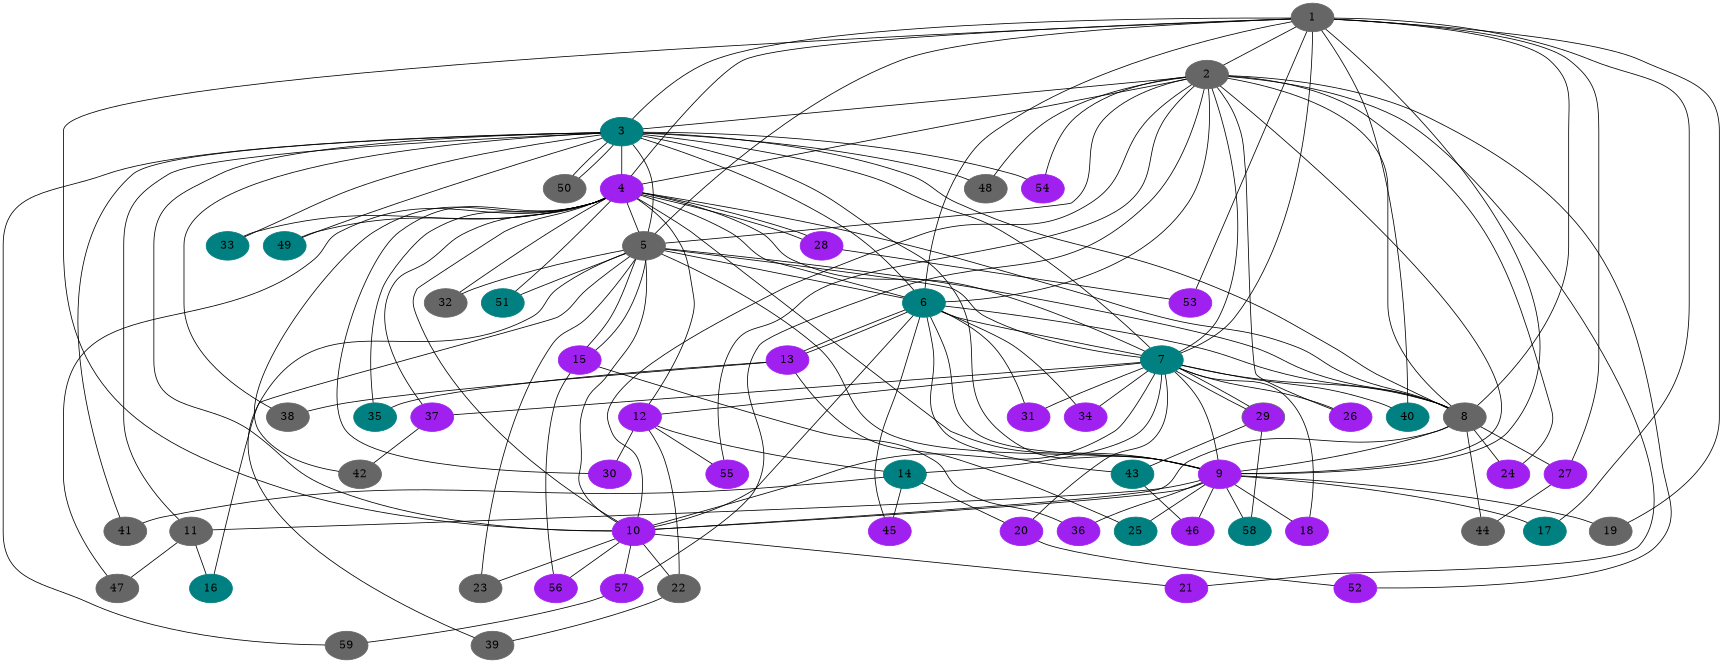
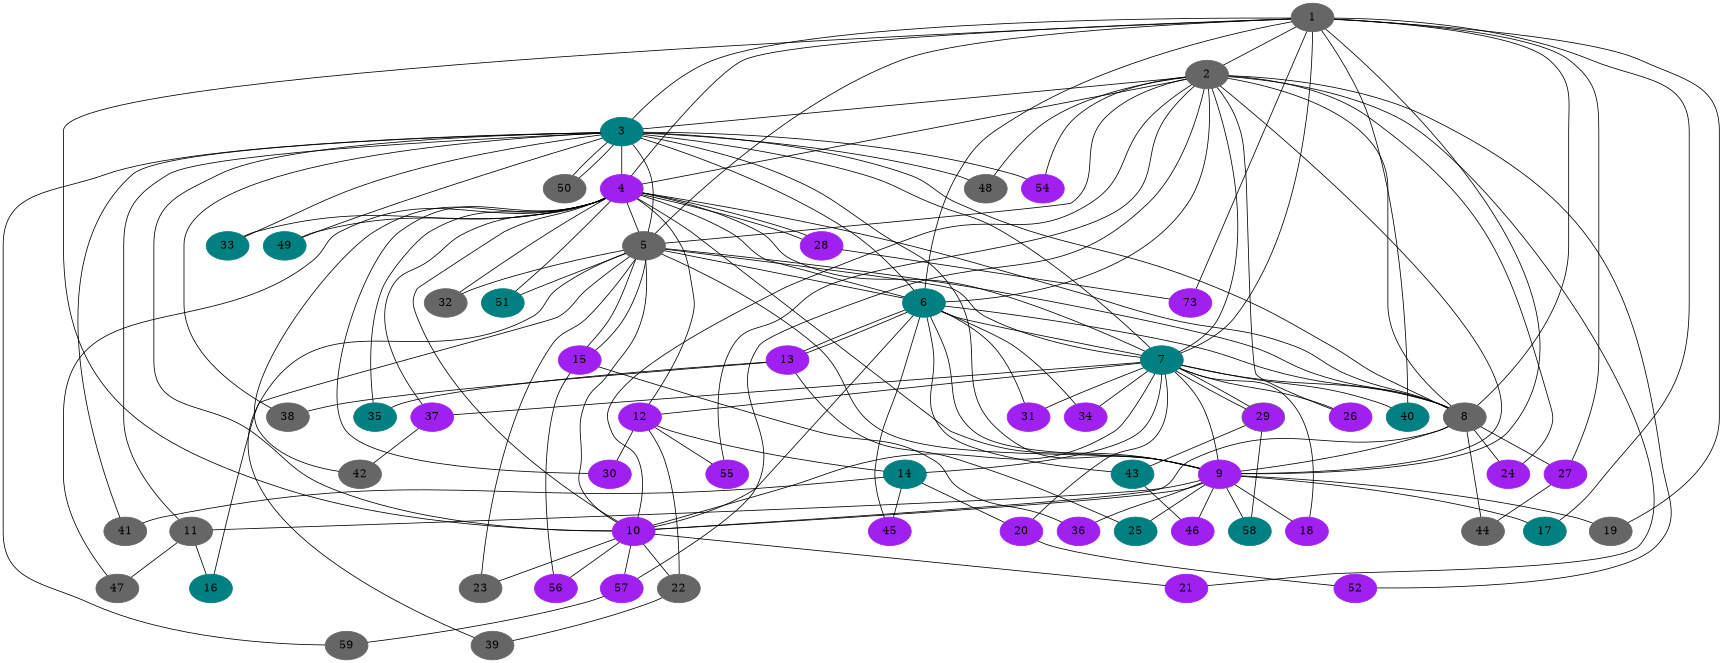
(1190, 303) -> (1190, 303)
